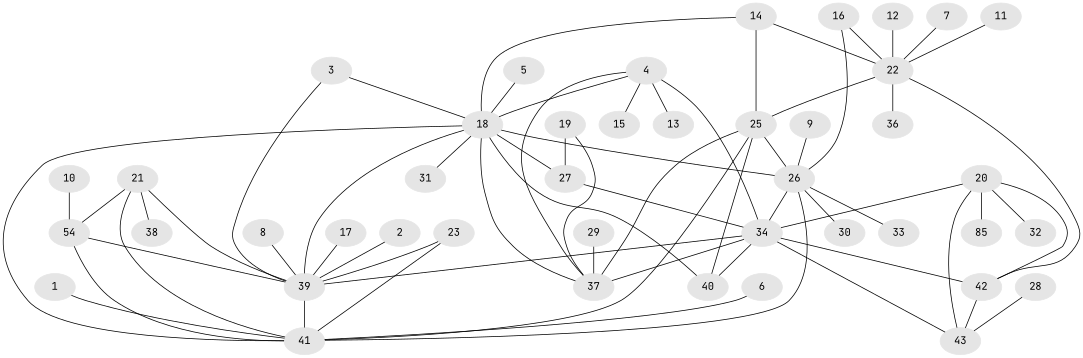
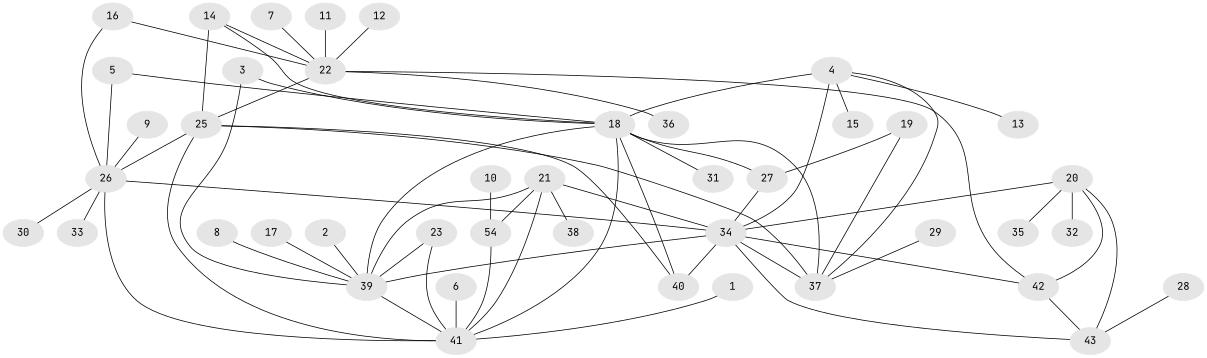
(638, 156) -> (109, 125)
none -> (635, 206)
(981, 233) -> (1018, 233)
(187, 260) -> none
